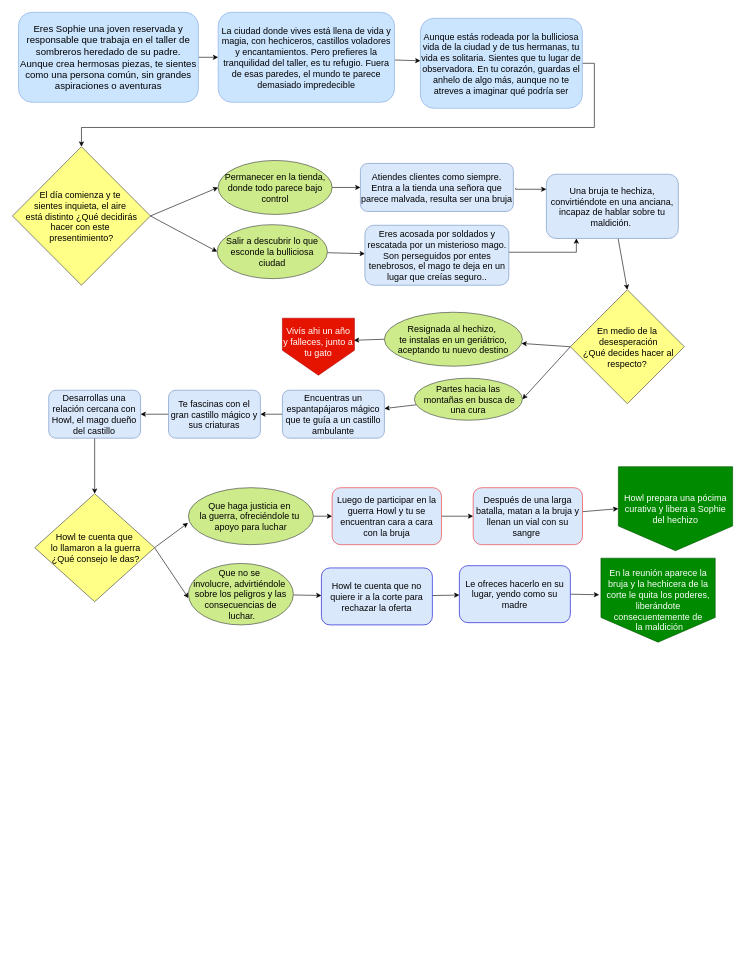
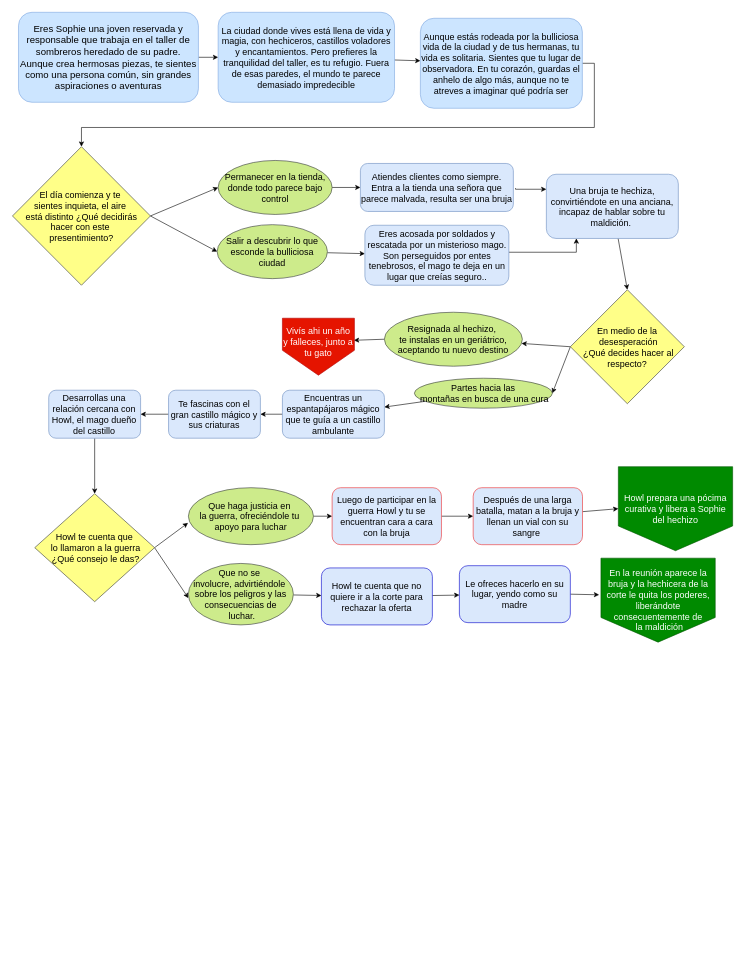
(468, 399) -> (483, 393)
